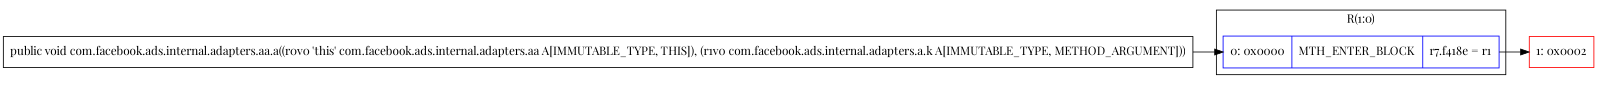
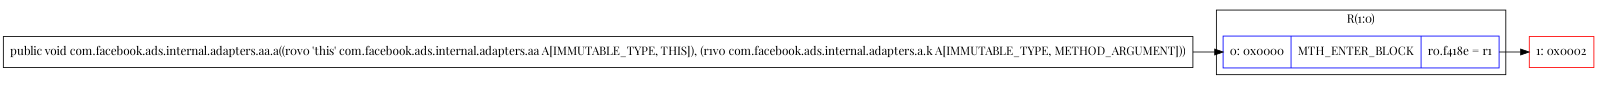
(1461, 52) -> (1460, 52)
